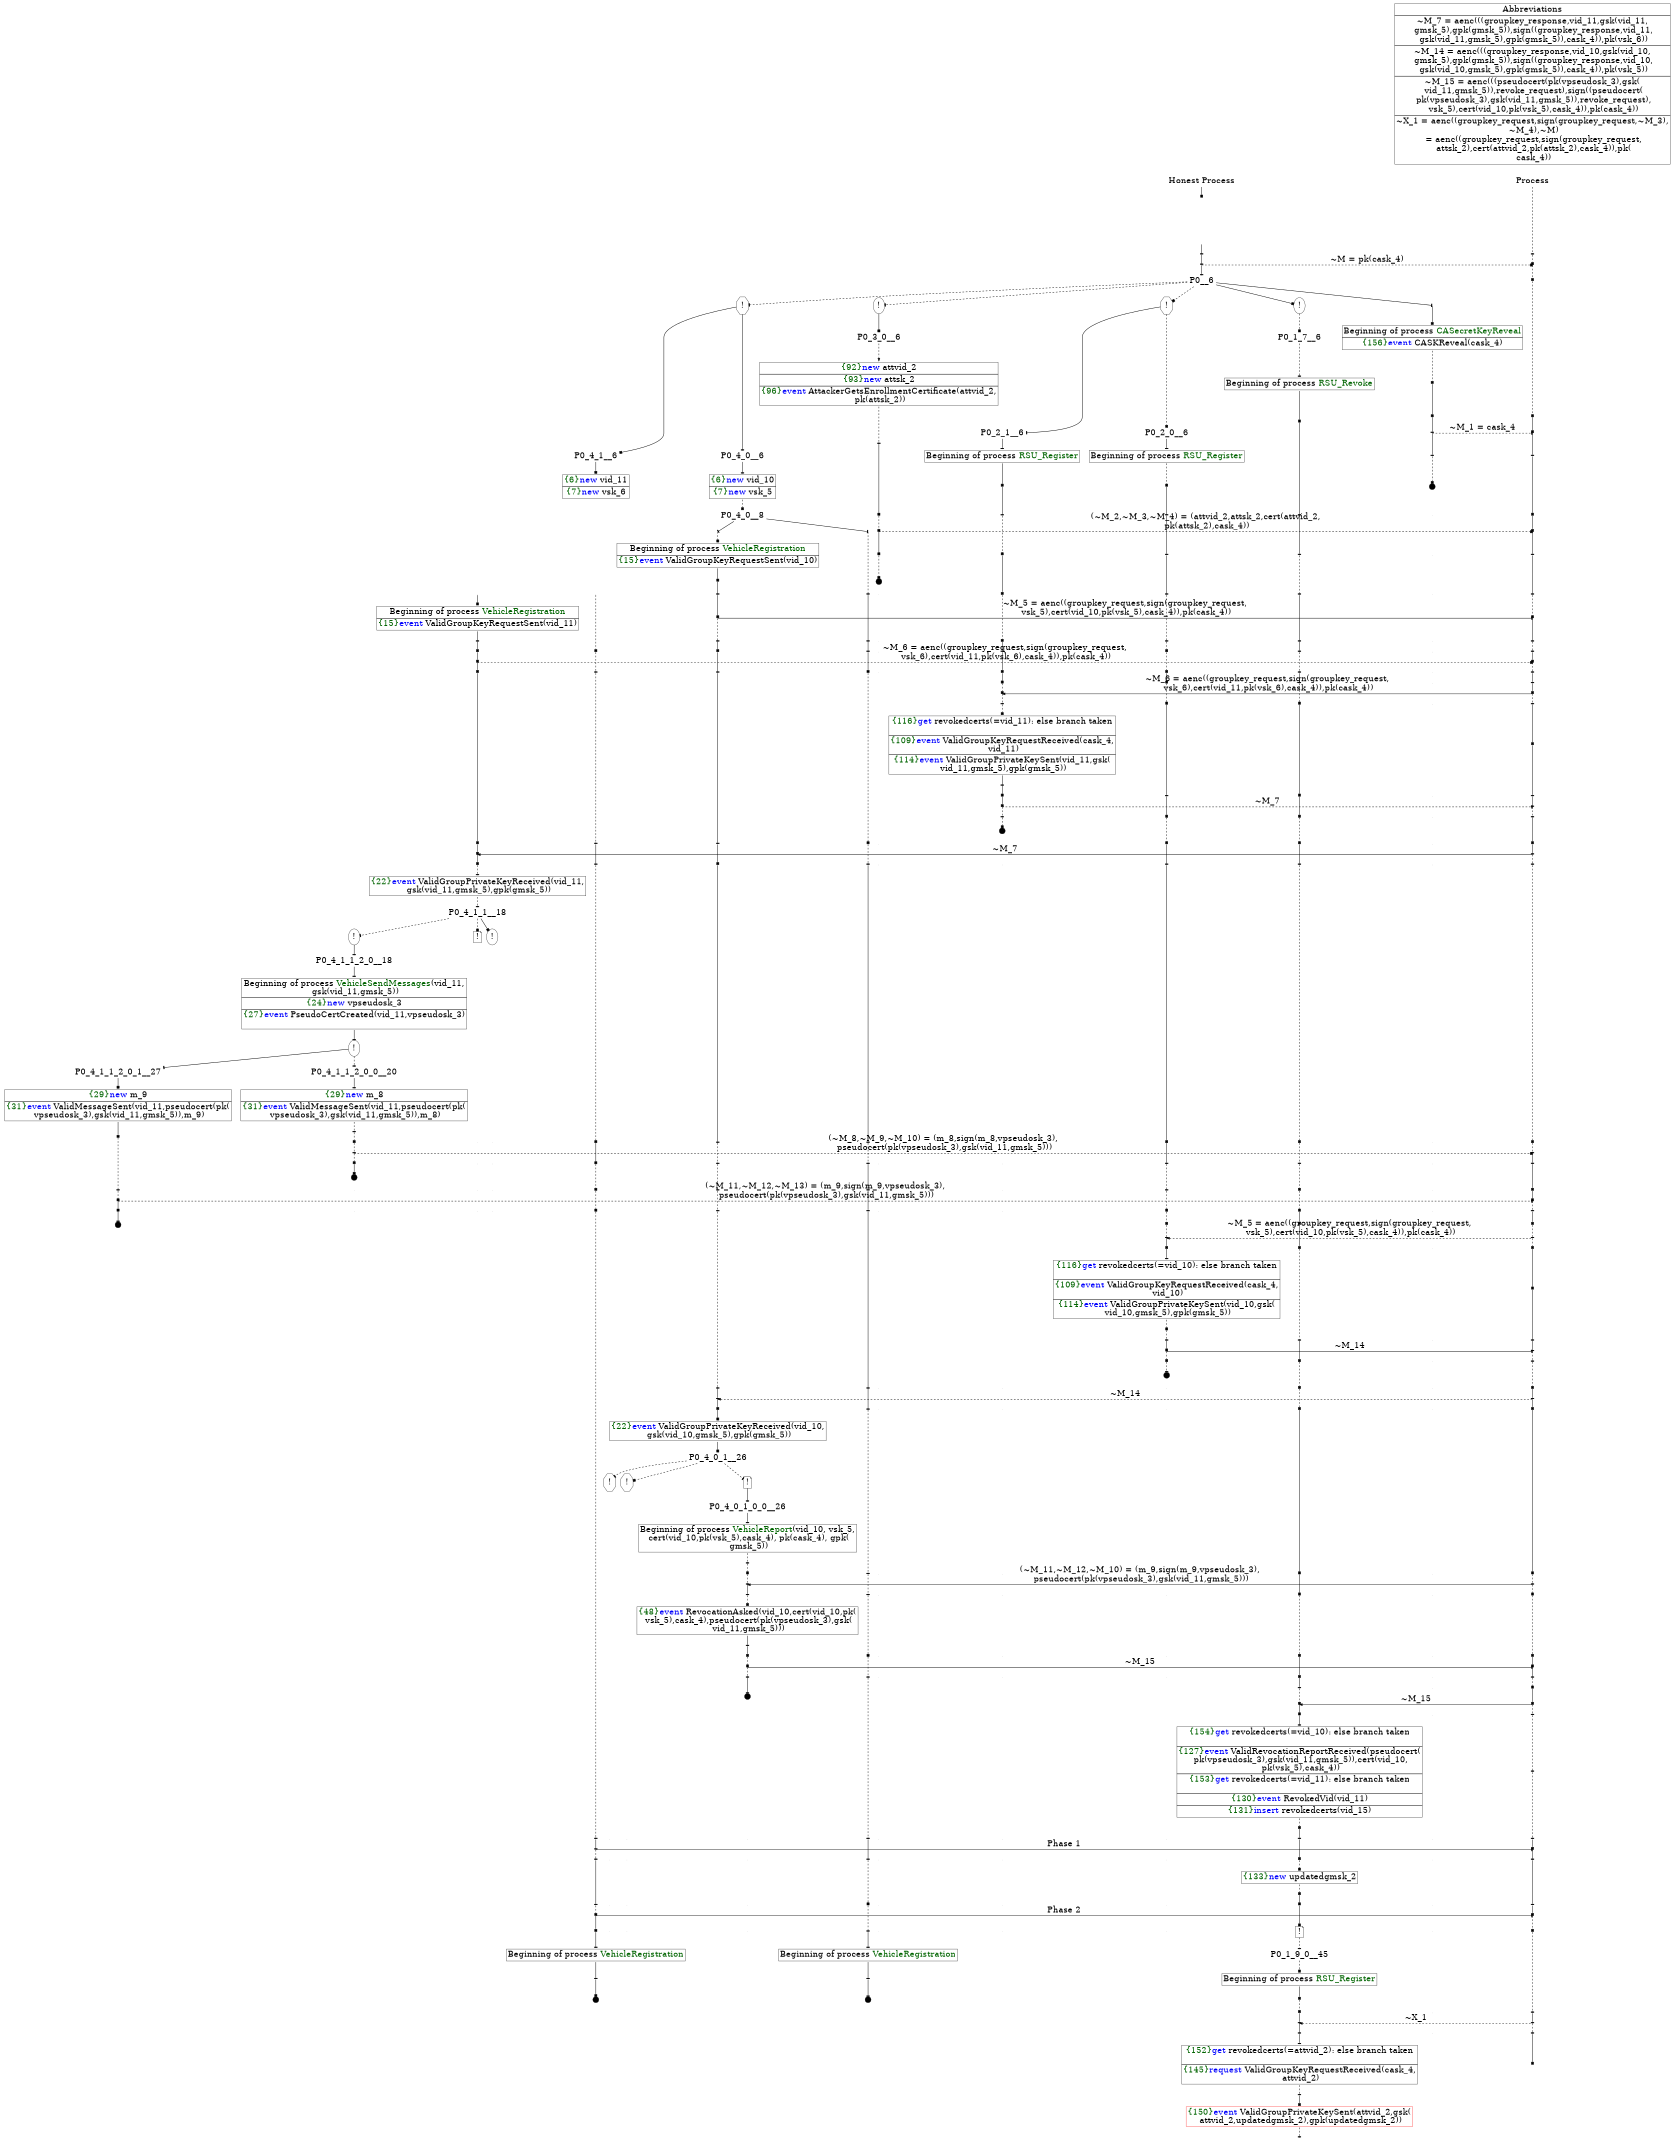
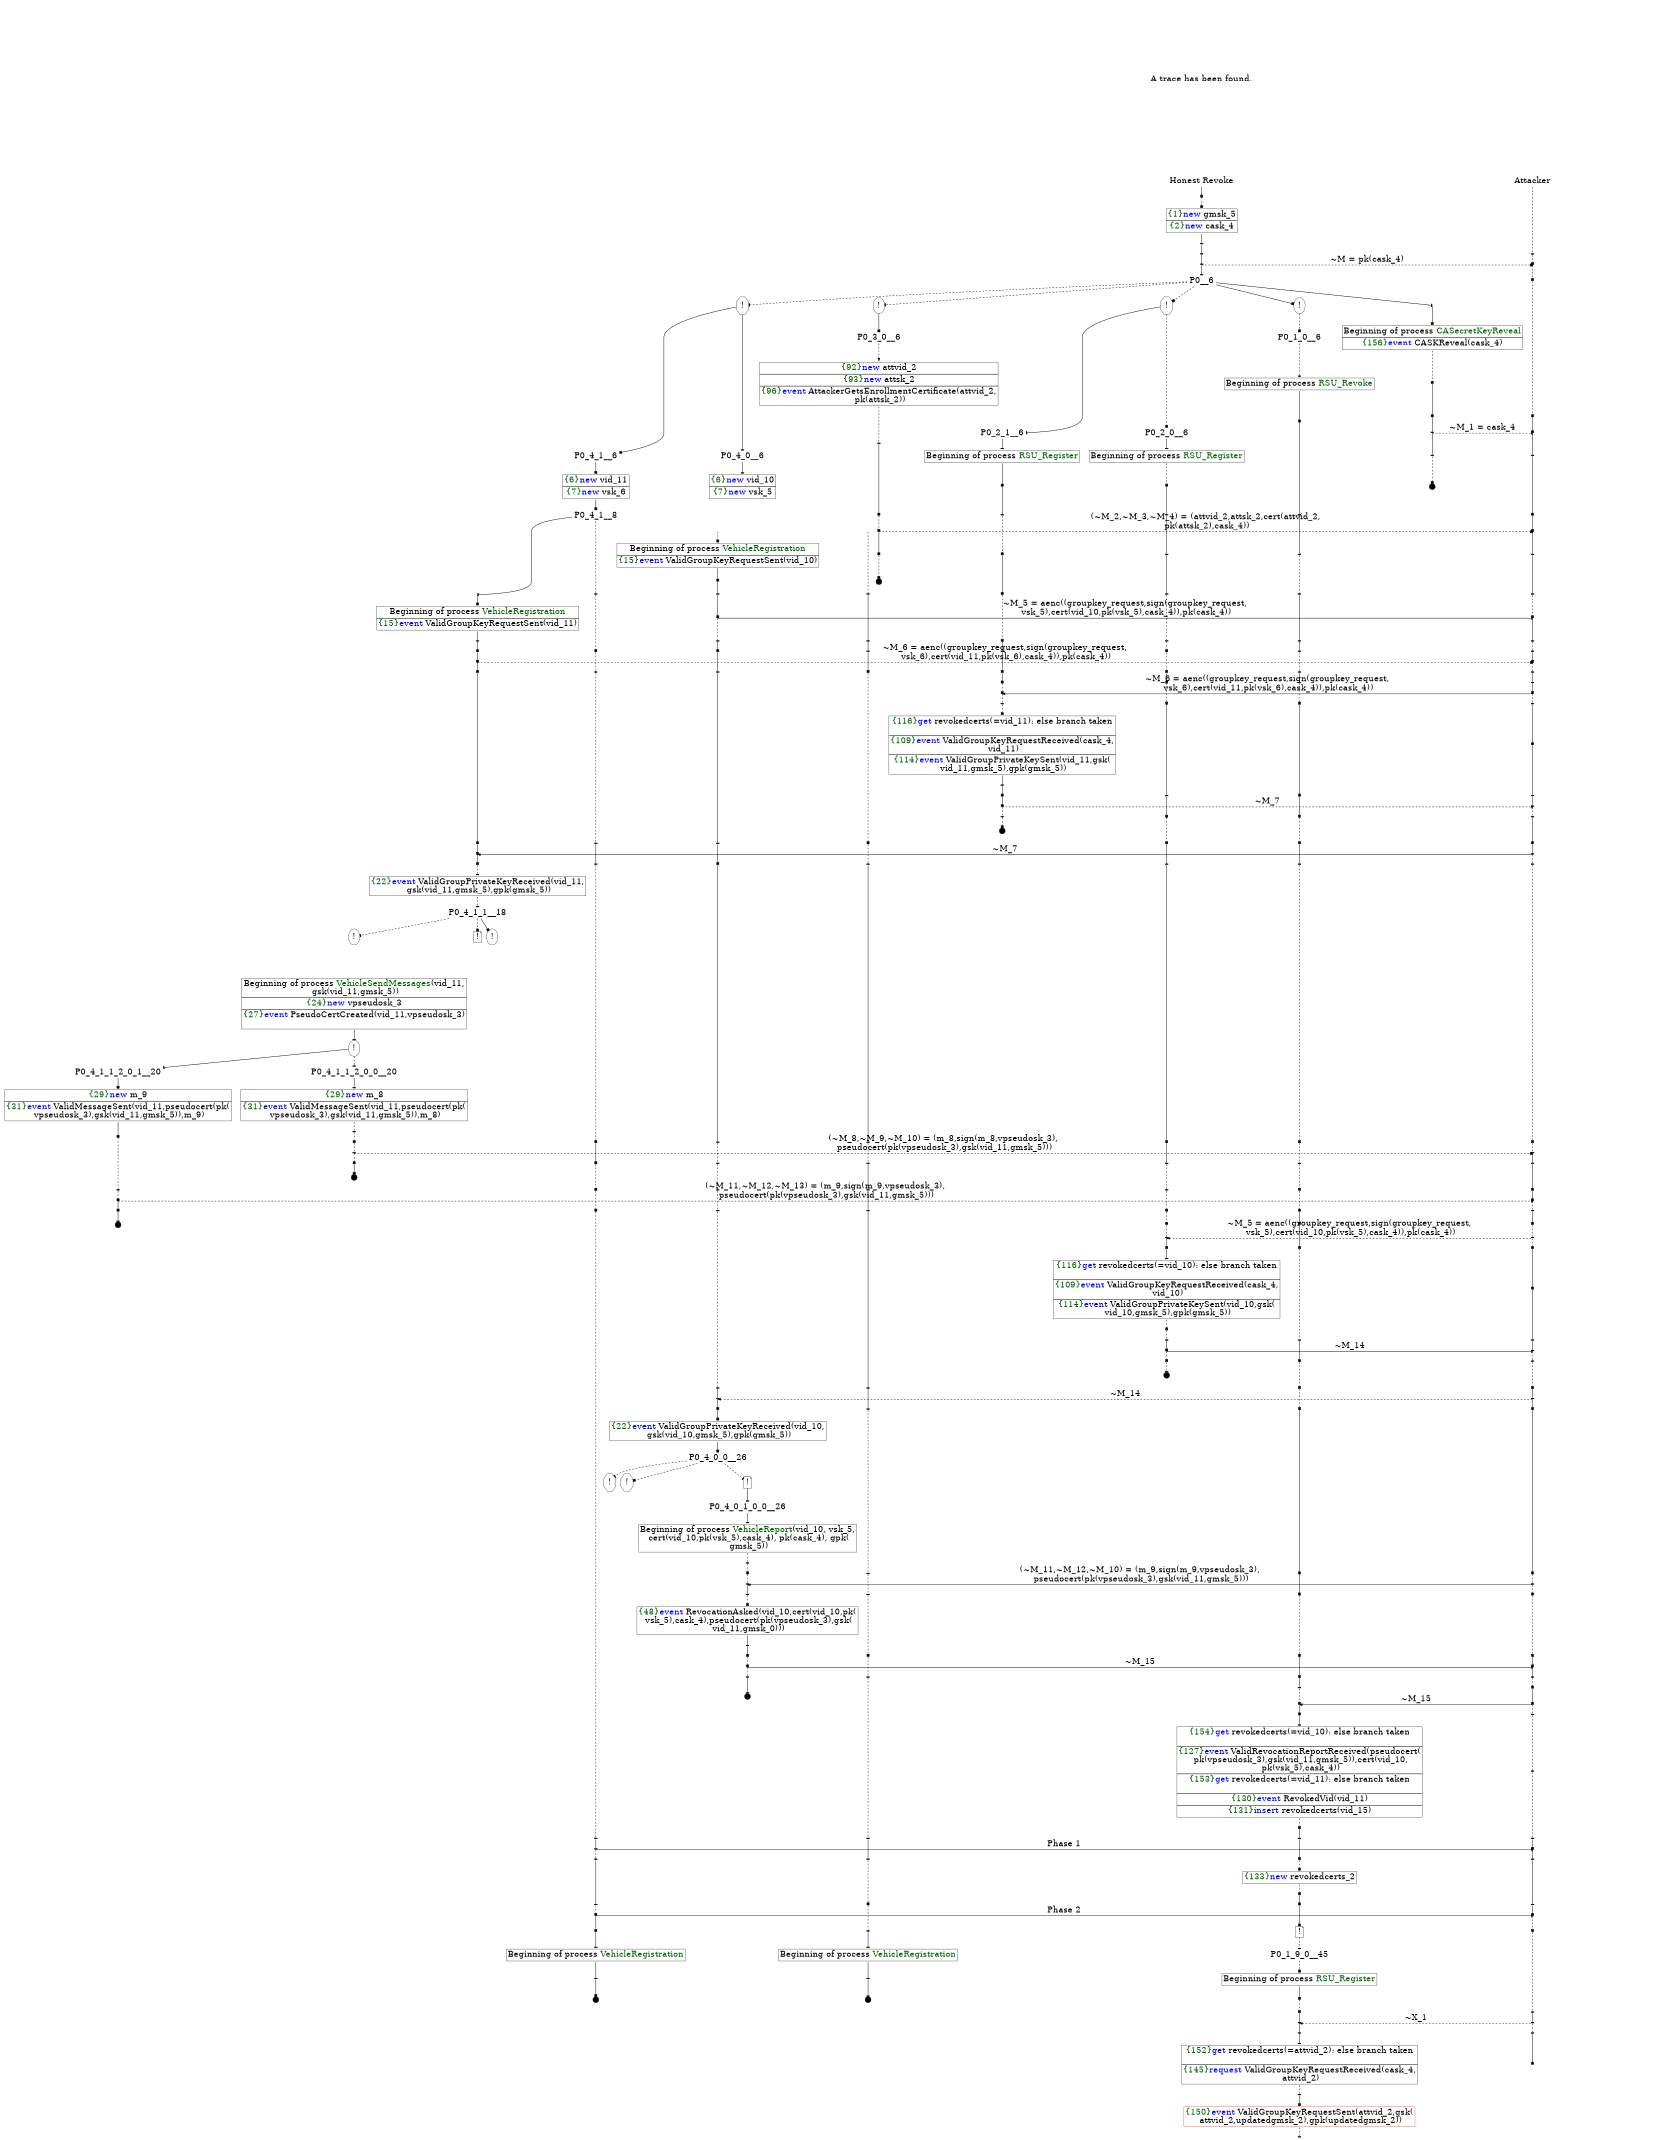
none -> (1202, 84)
(1532, 84) -> none
(1202, 181) -> (1202, 181)
(1532, 181) -> (1532, 181)
none -> (1202, 221)
(1299, 338) -> (1299, 338)
none -> (596, 516)
(742, 516) -> none
(354, 961) -> none
(118, 1072) -> (118, 1072)
(718, 1458) -> (718, 1458)
(748, 1629) -> (748, 1629)
(1323, 1877) -> (1323, 1877)
(1324, 2112) -> (1324, 2112)
